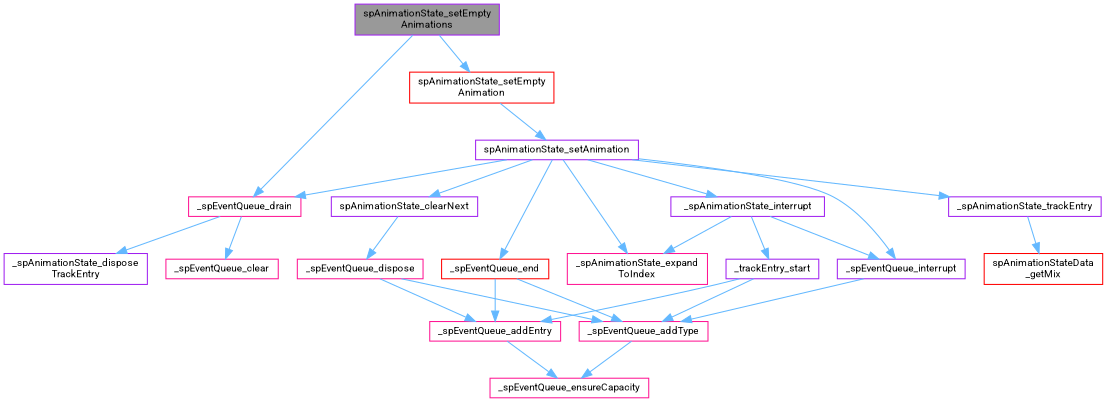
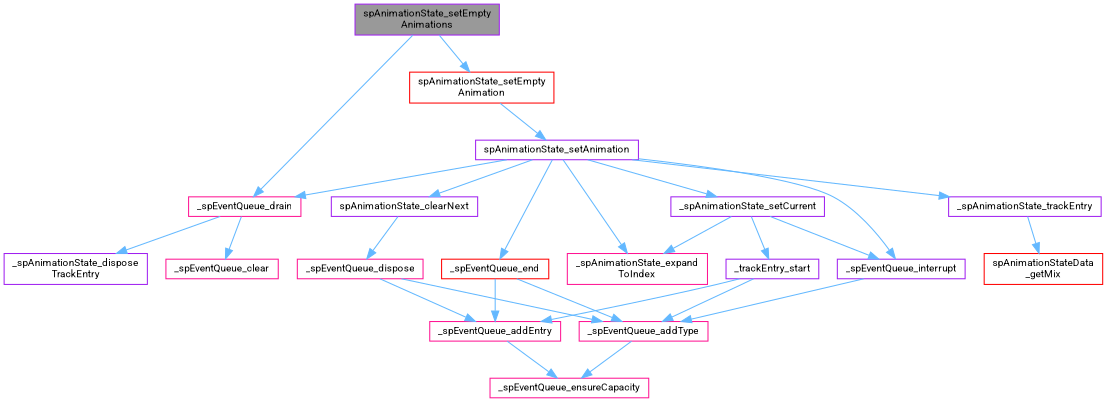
(748, 207) -> (748, 207)
